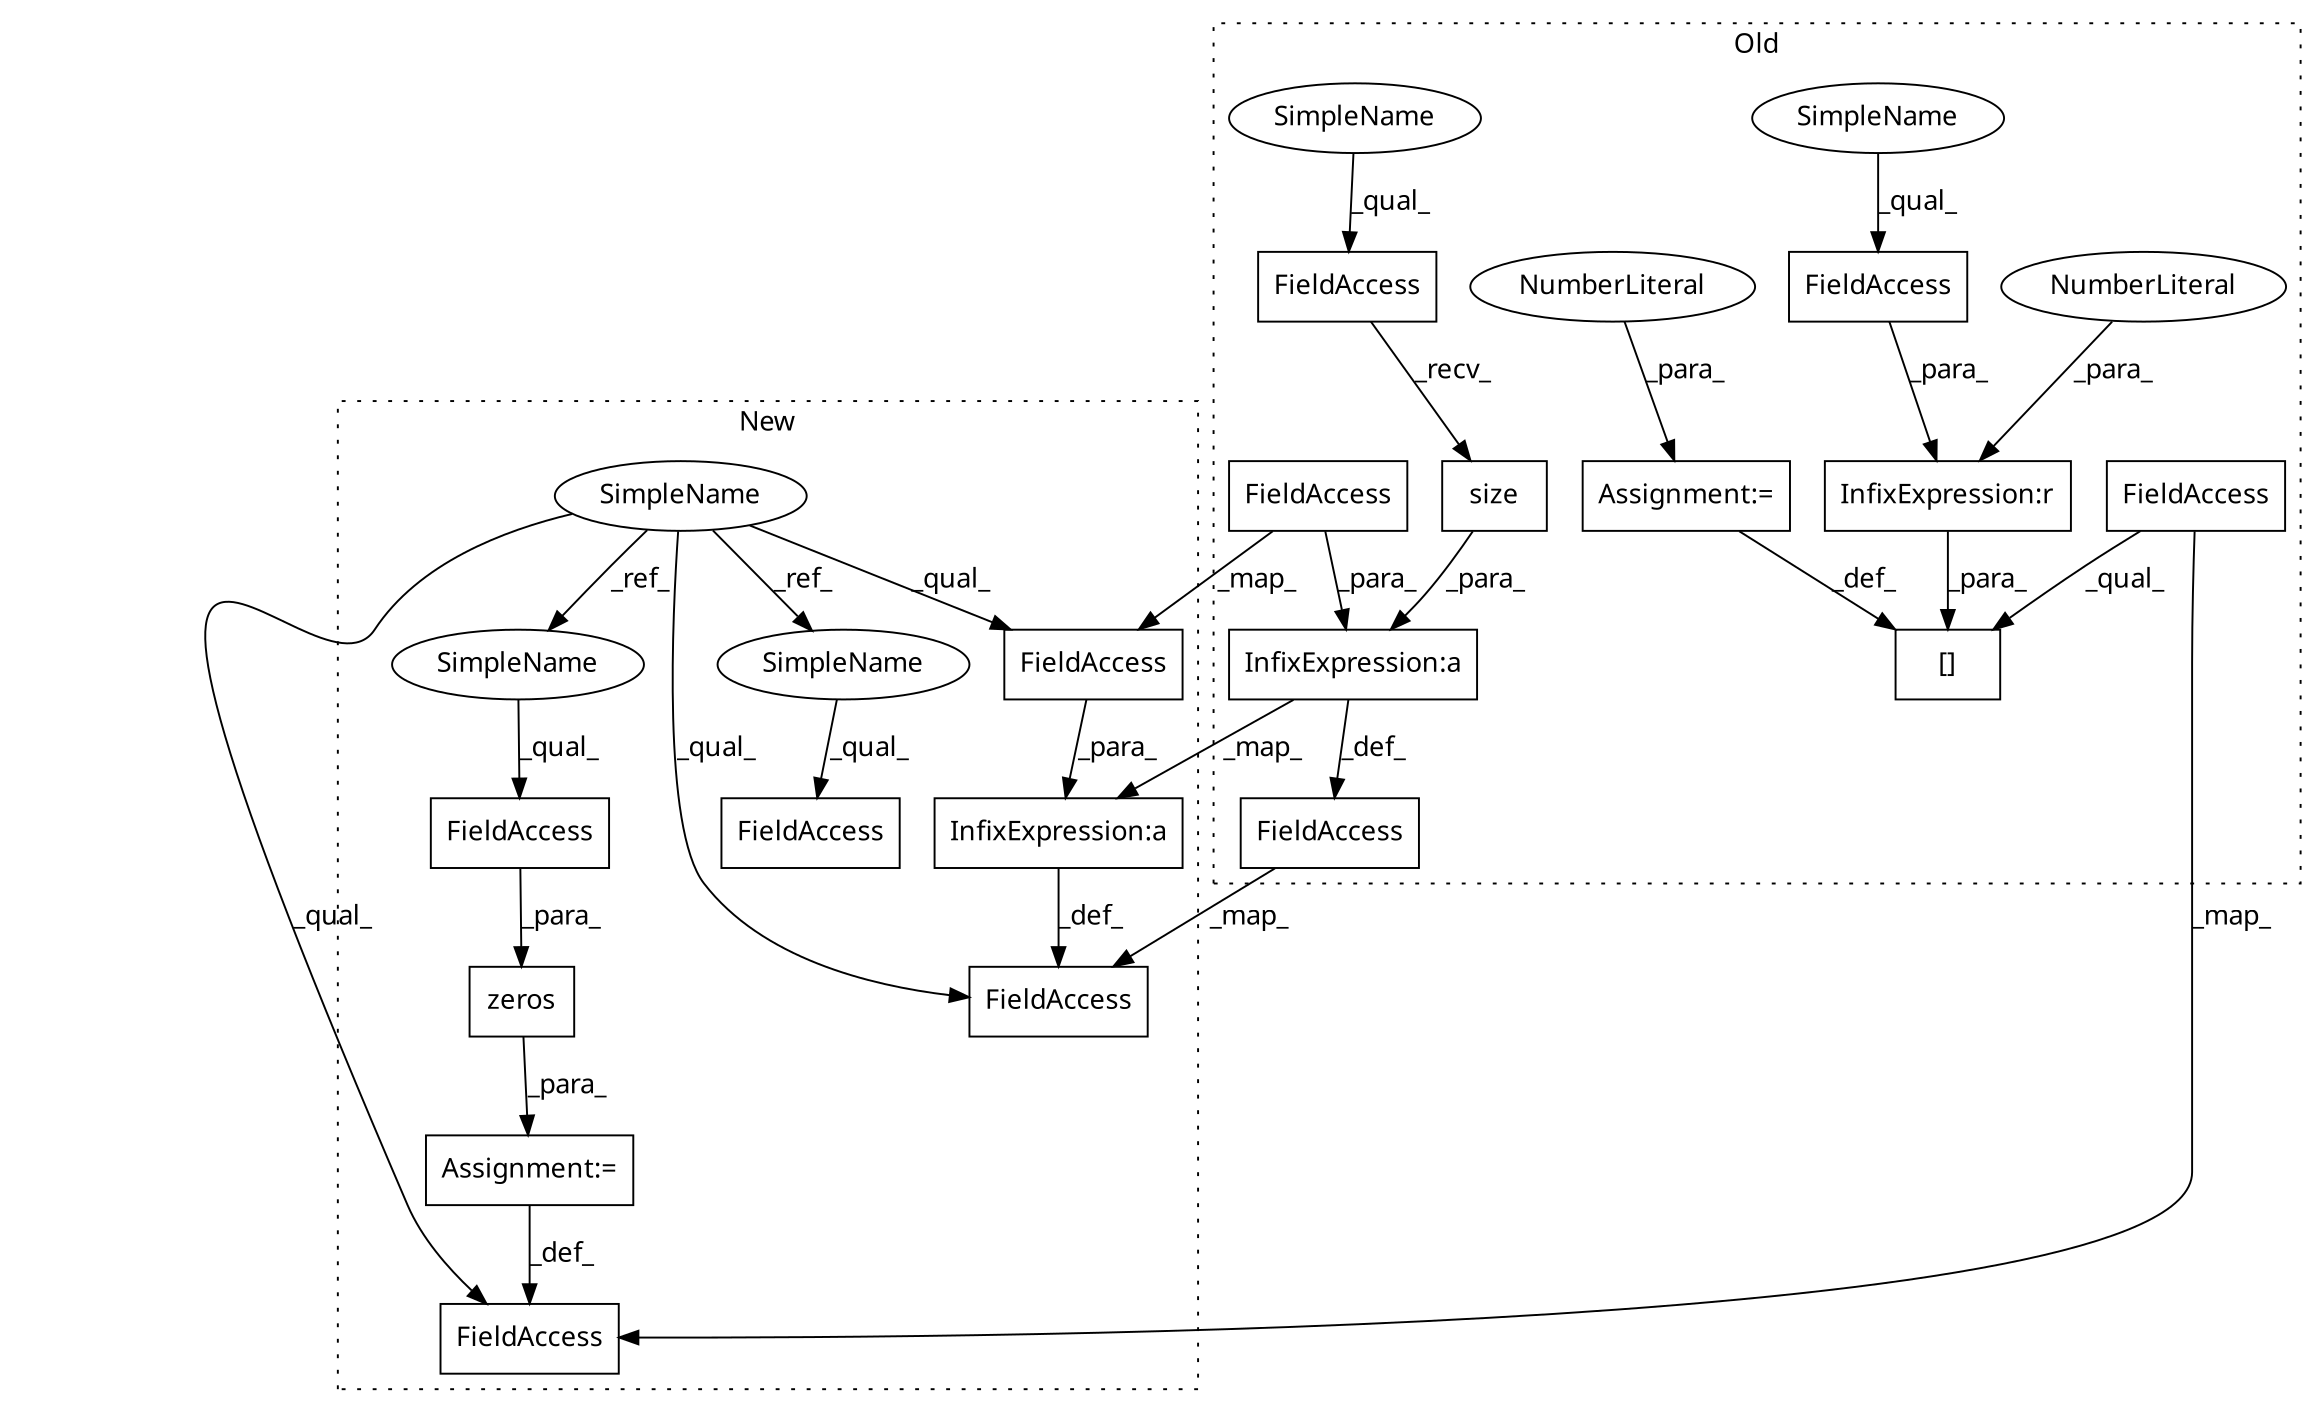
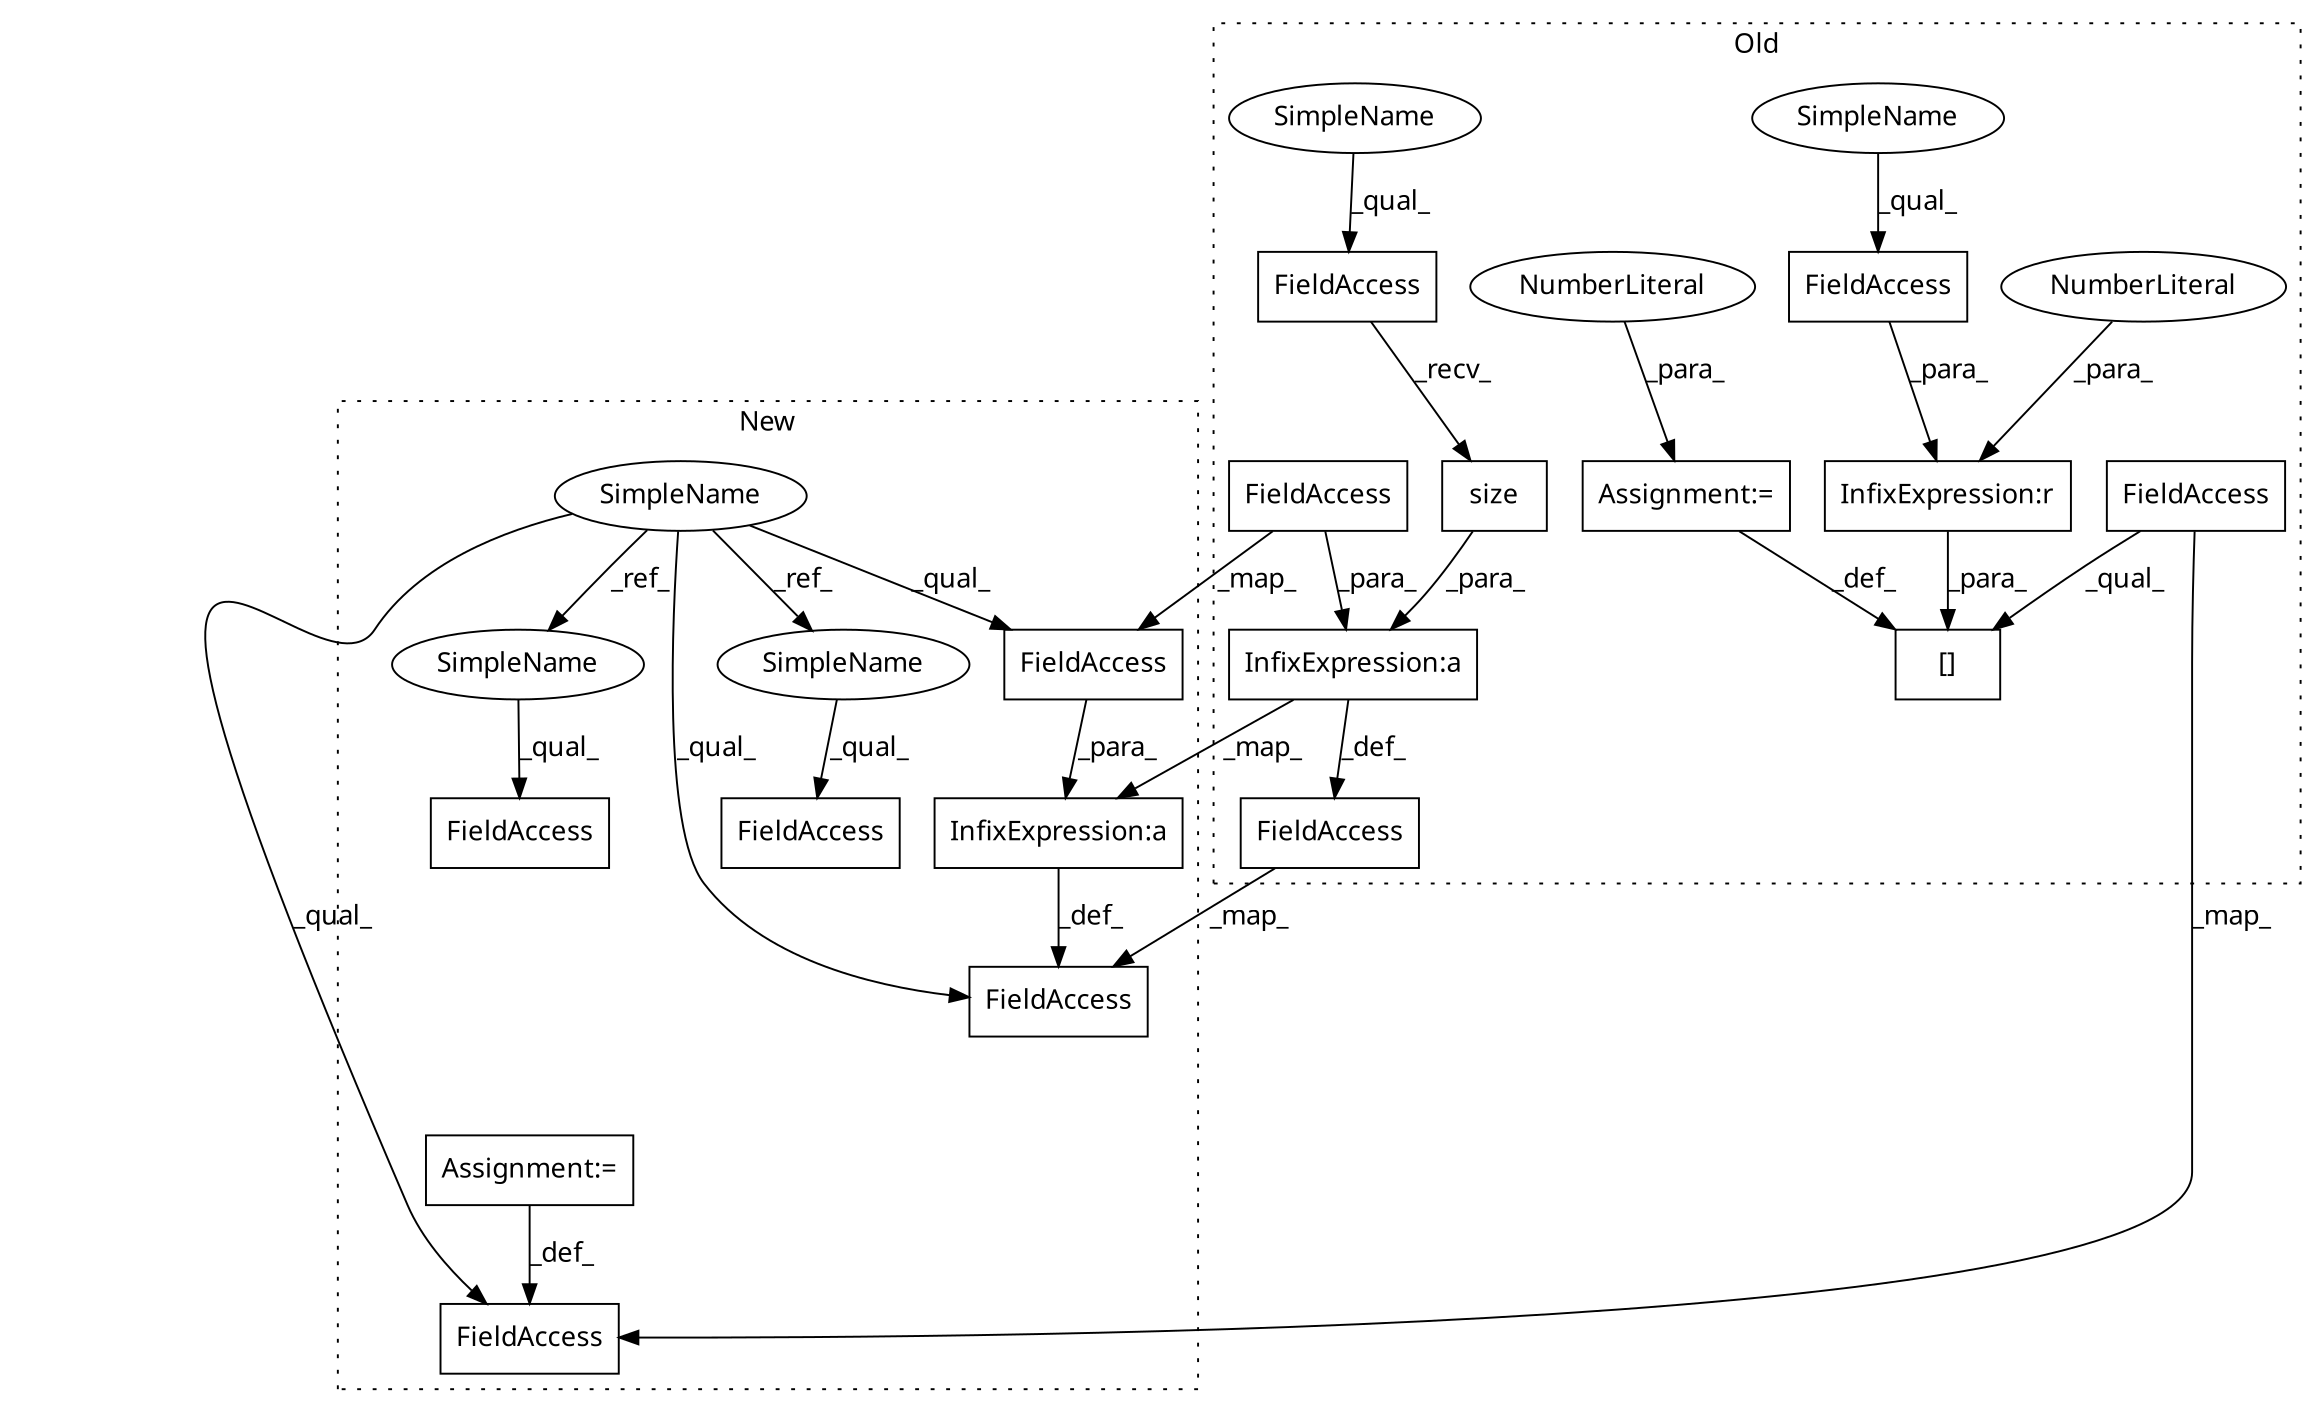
(522, 1002) -> none
